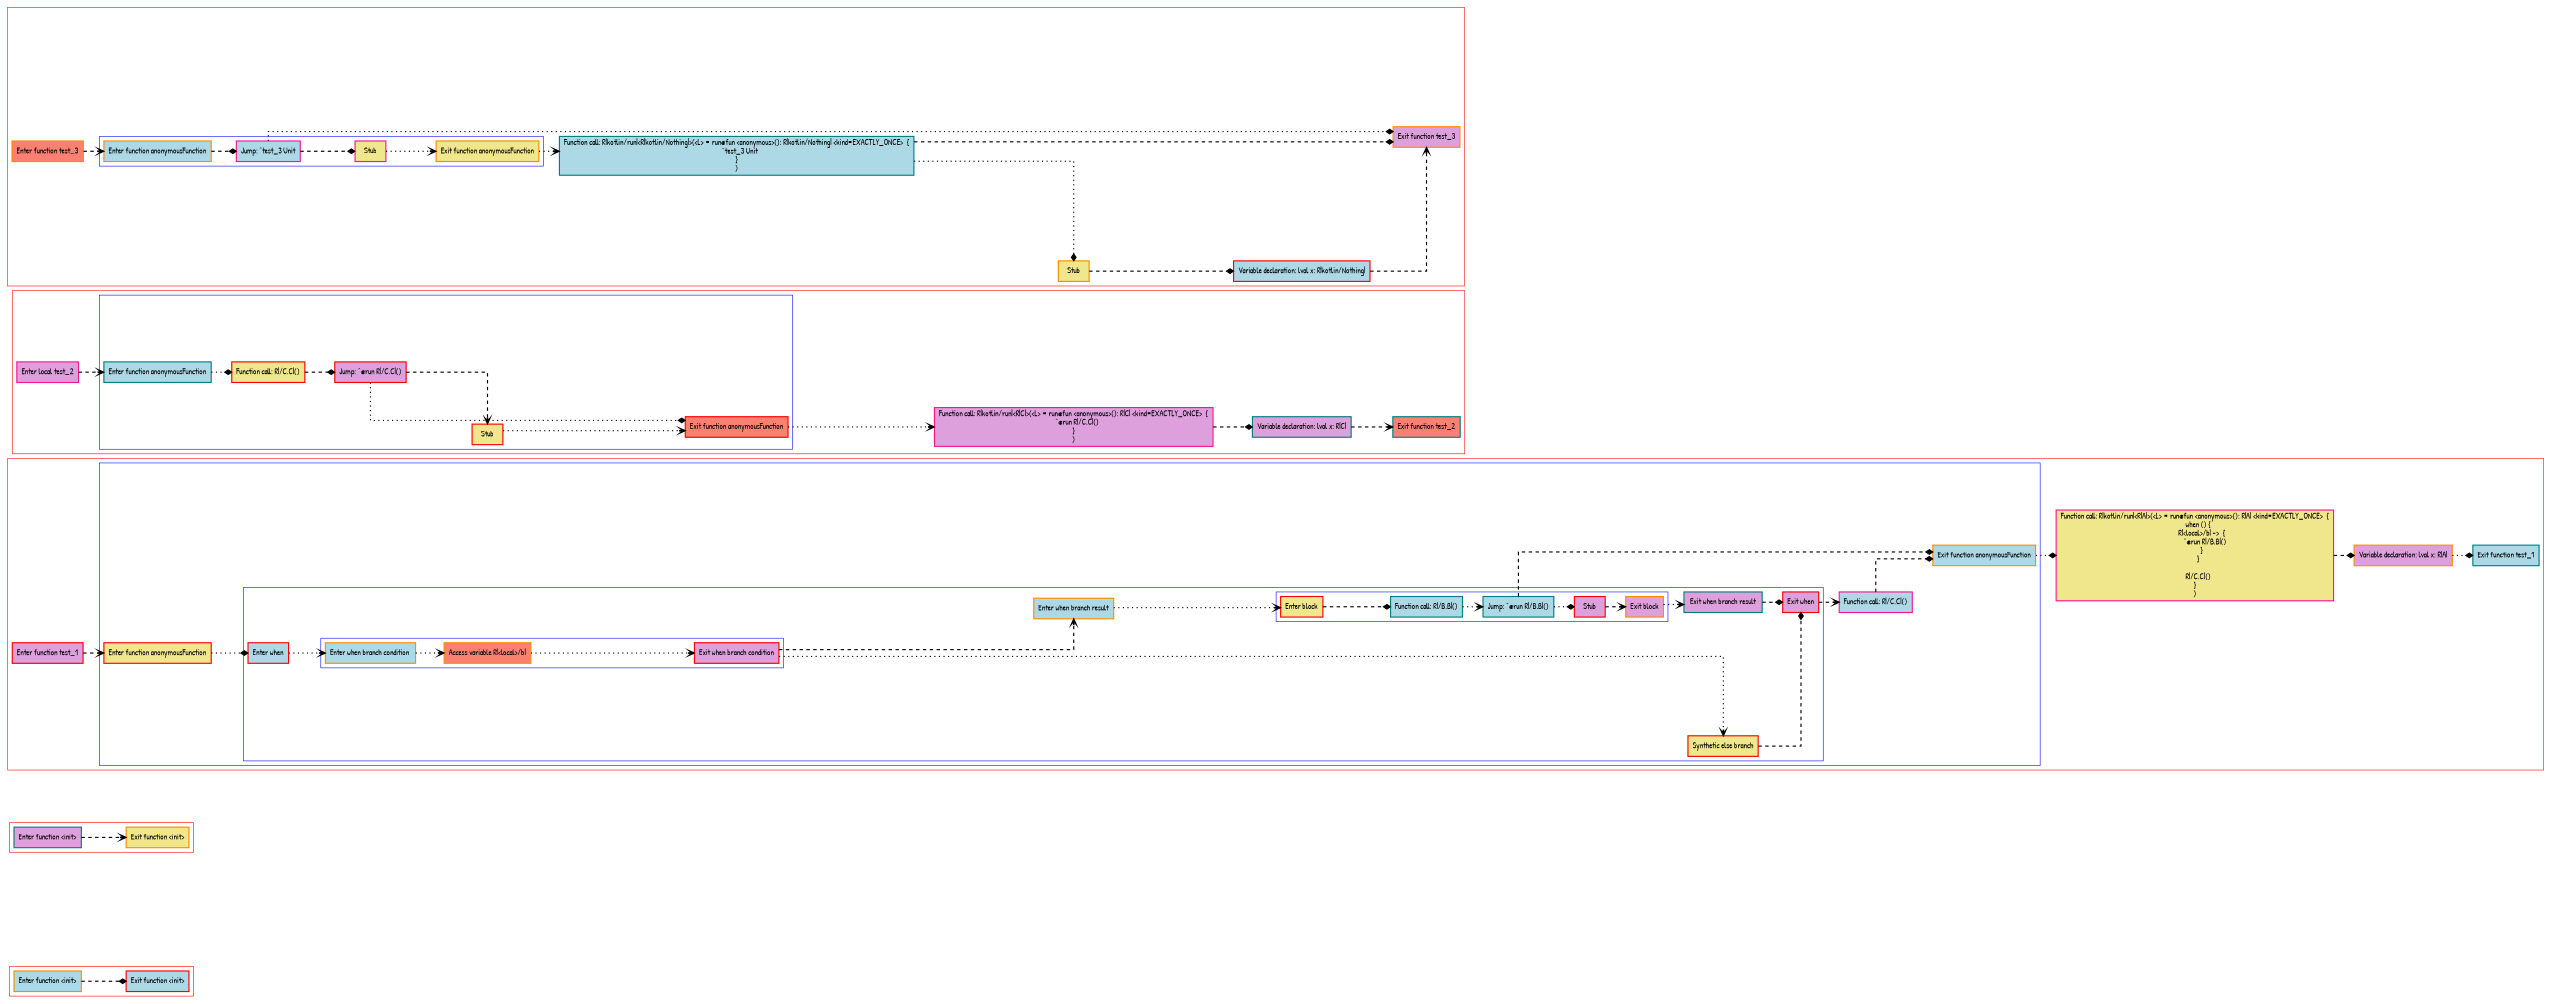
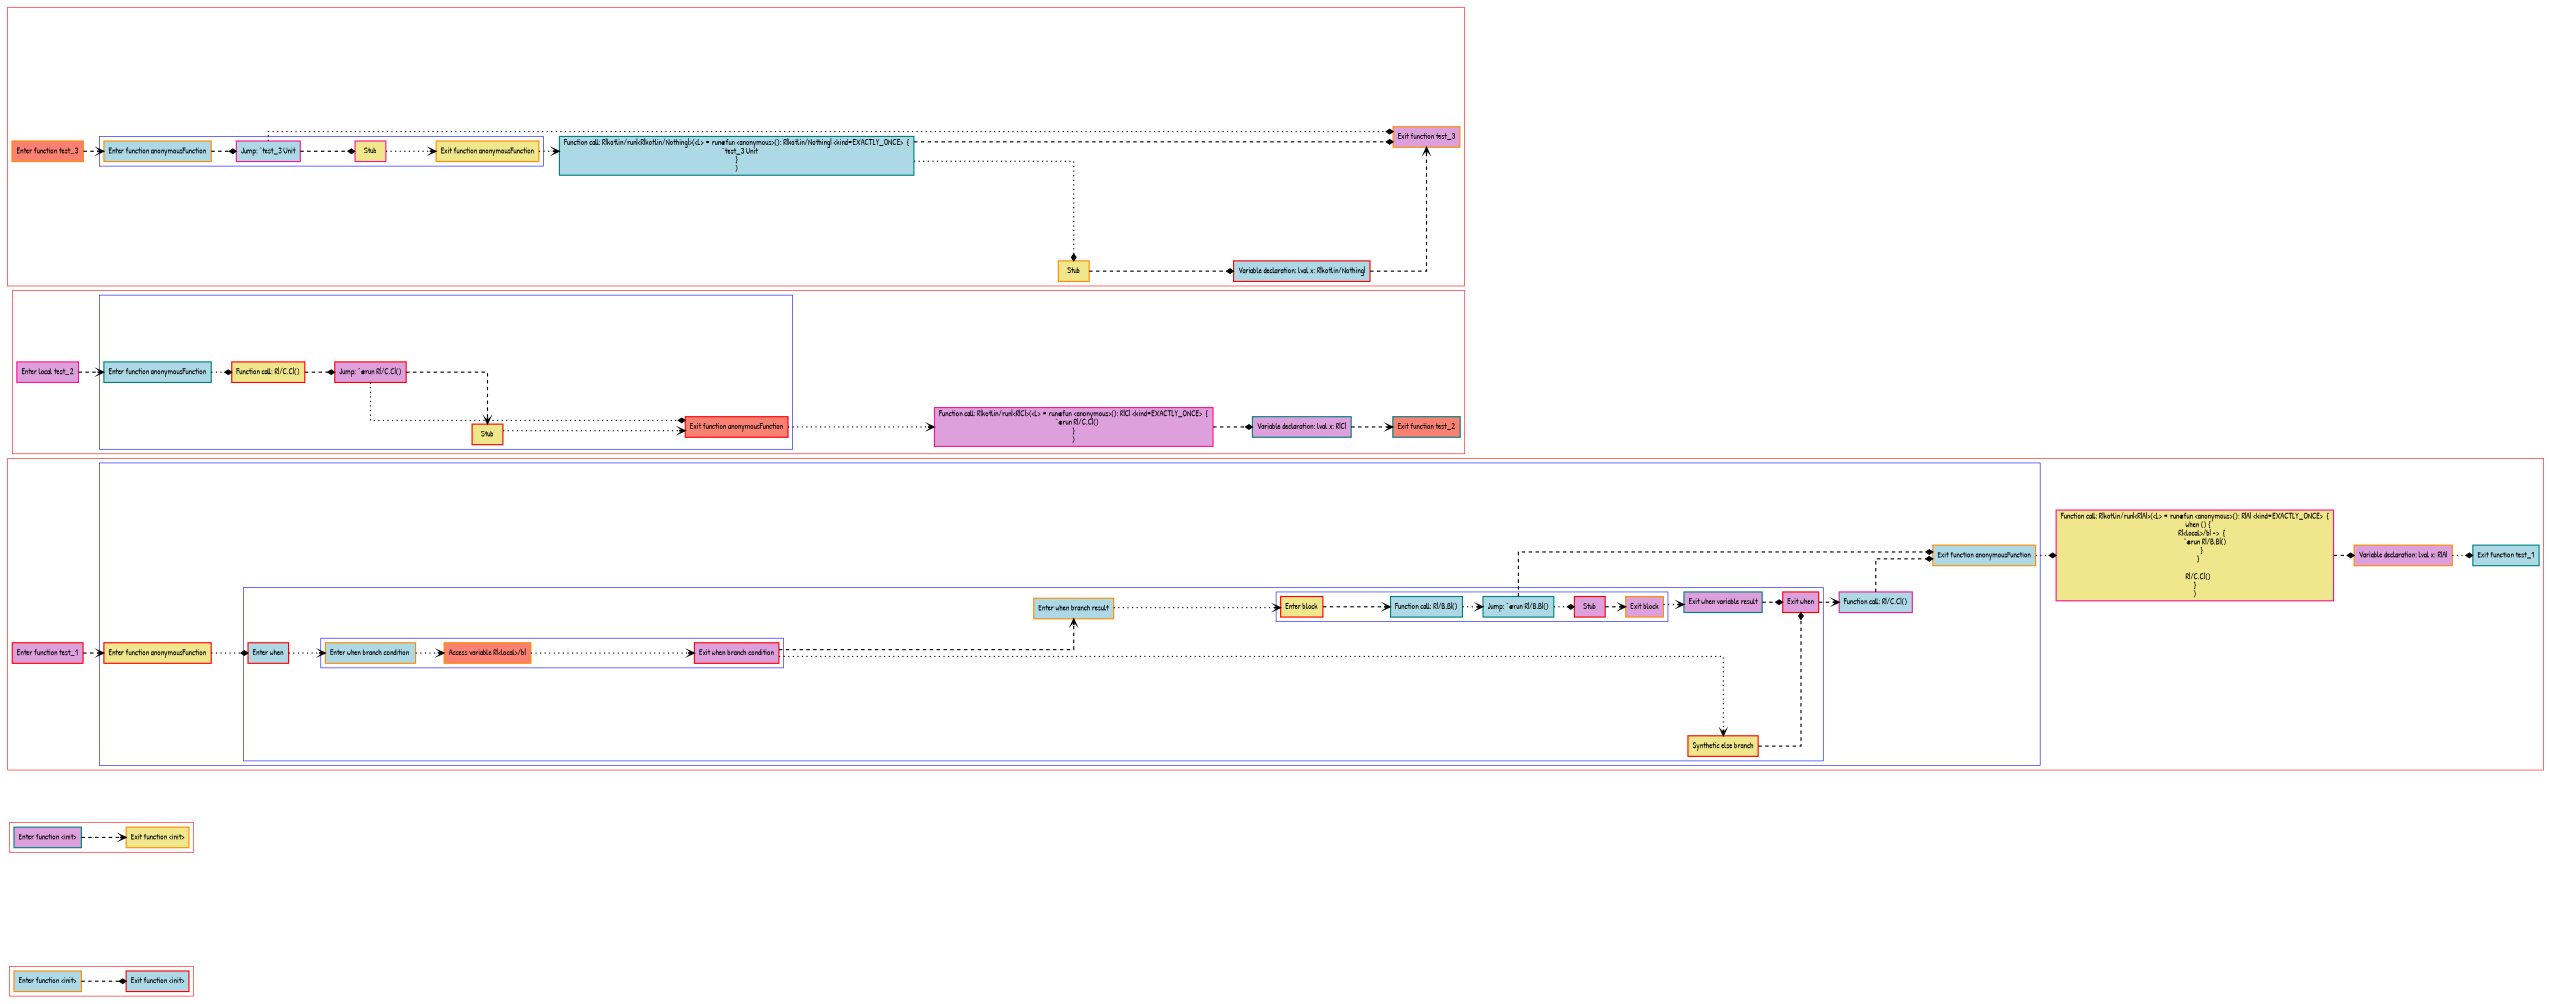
(1723, 602) -> (1723, 602)
(1353, 607) -> (1353, 607)
